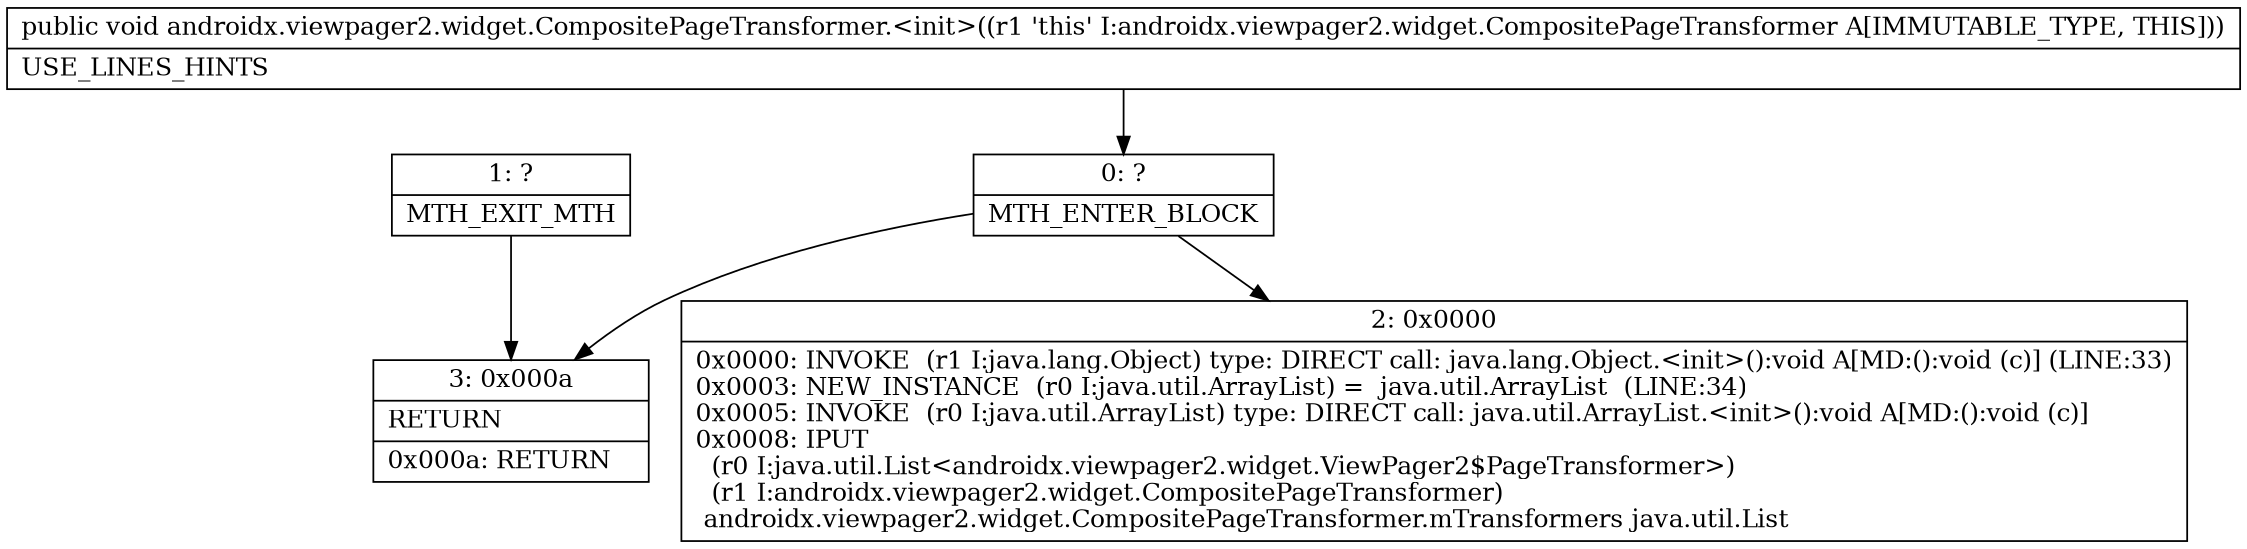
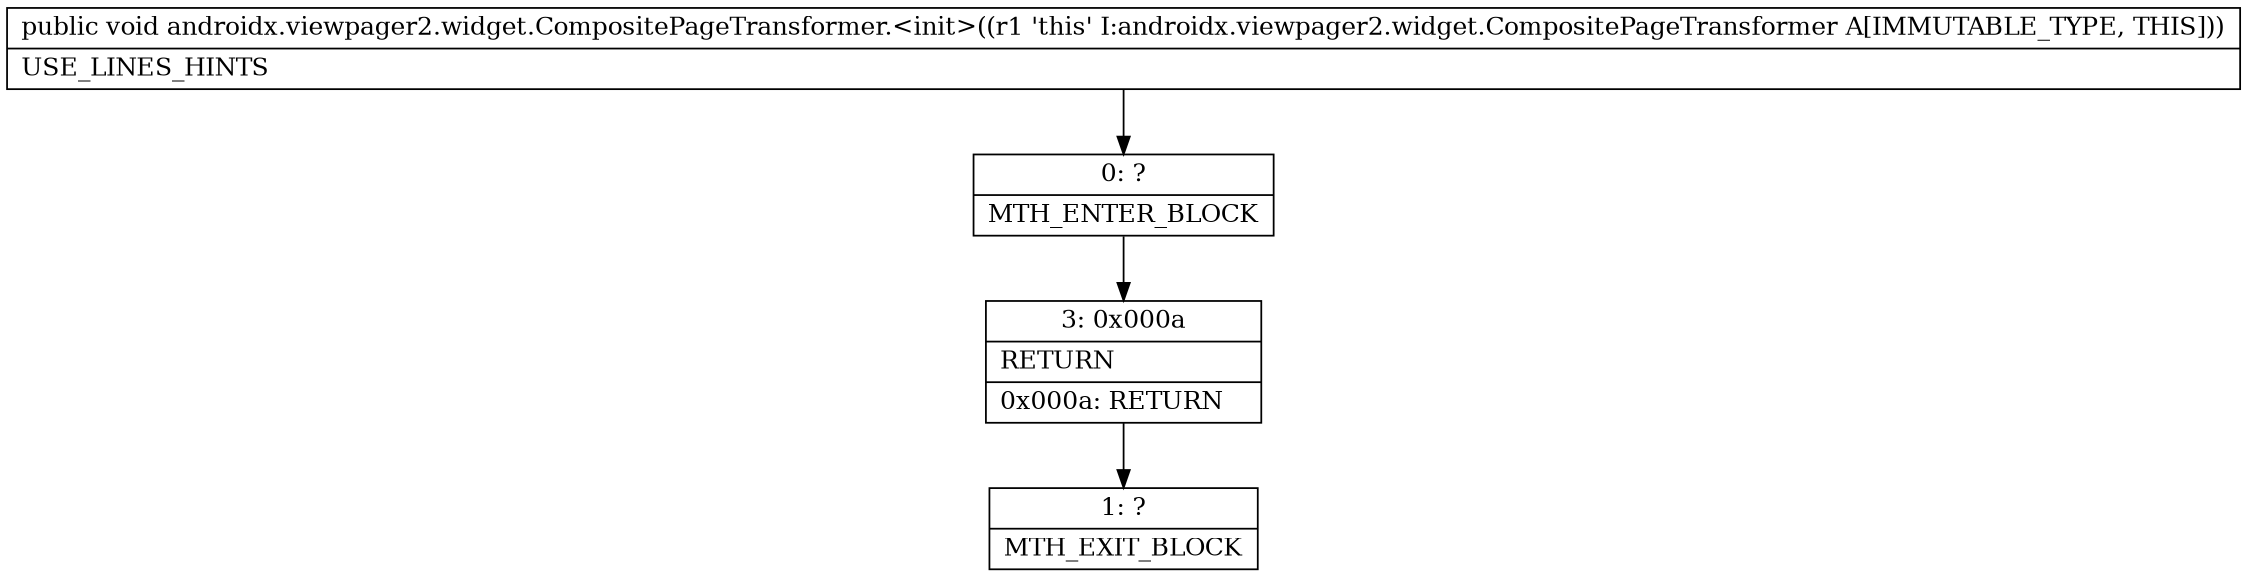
(511, 214) -> (1124, 548)
(511, 289) -> (1124, 447)
(1434, 421) -> none
